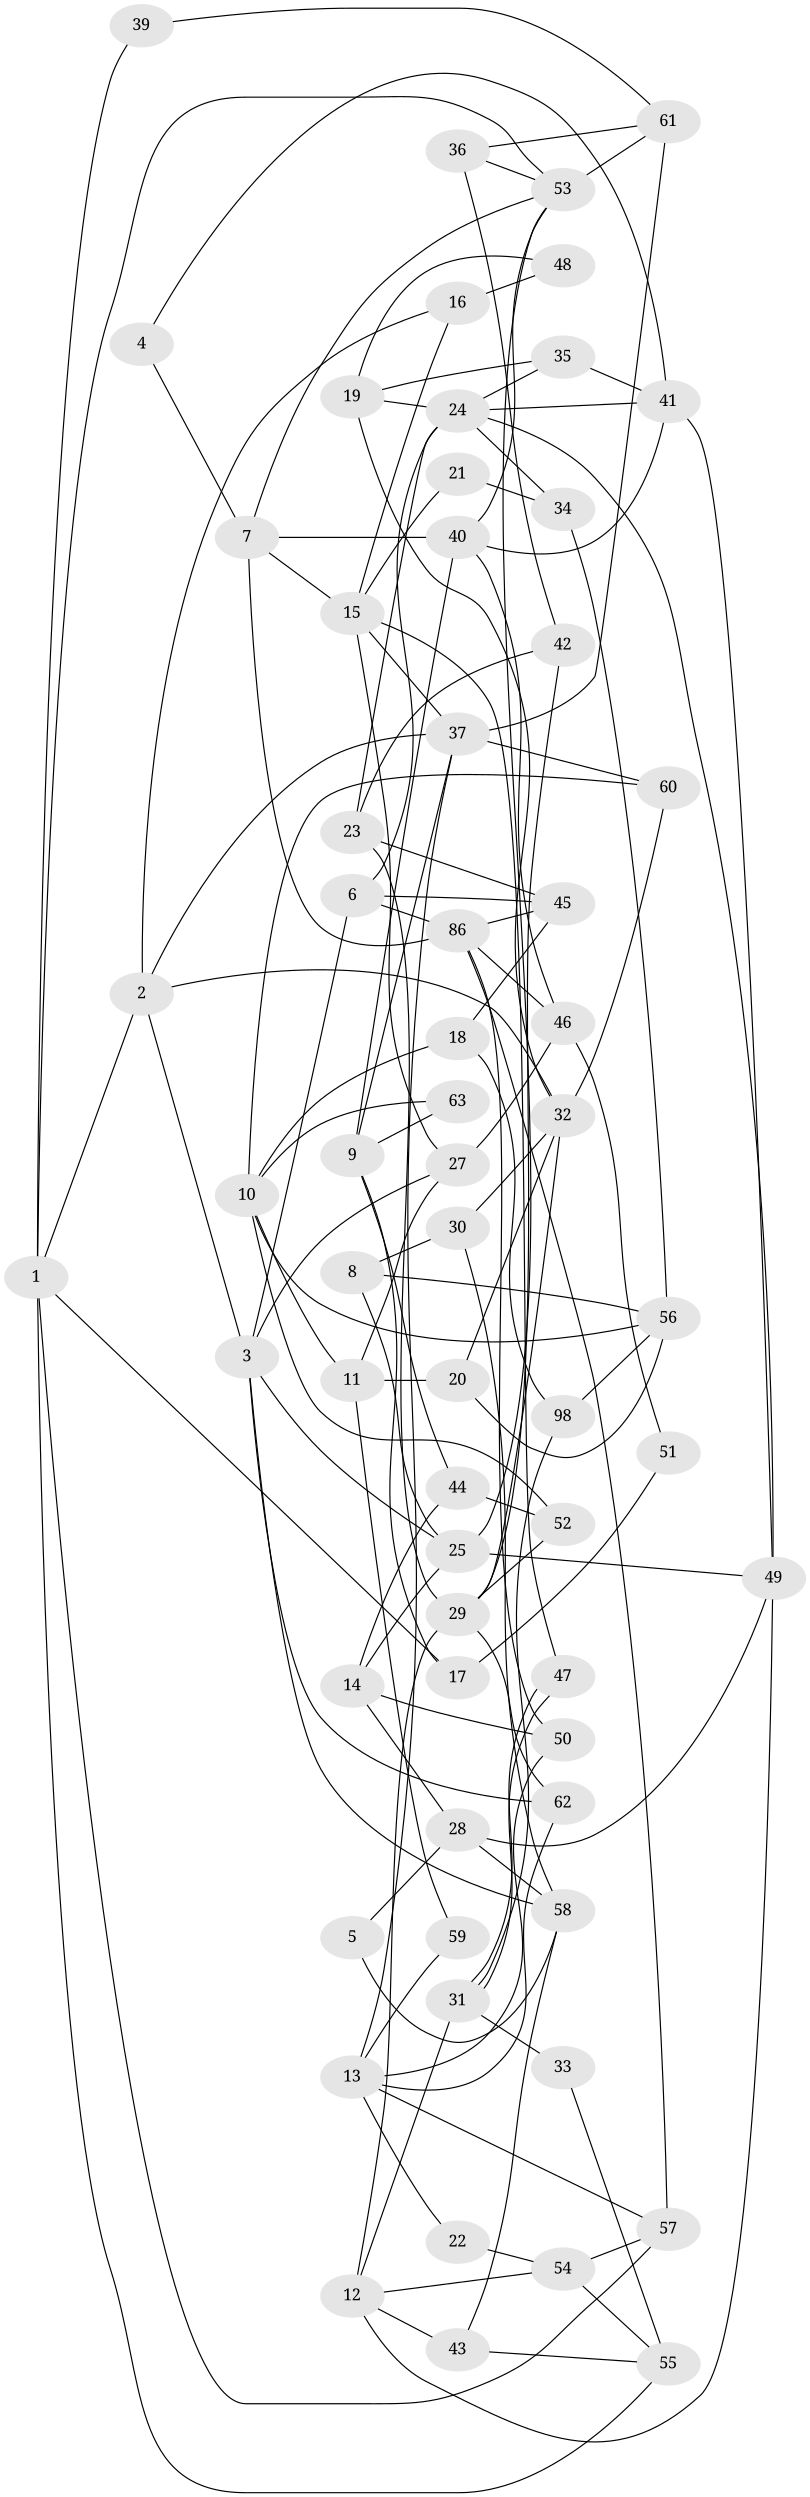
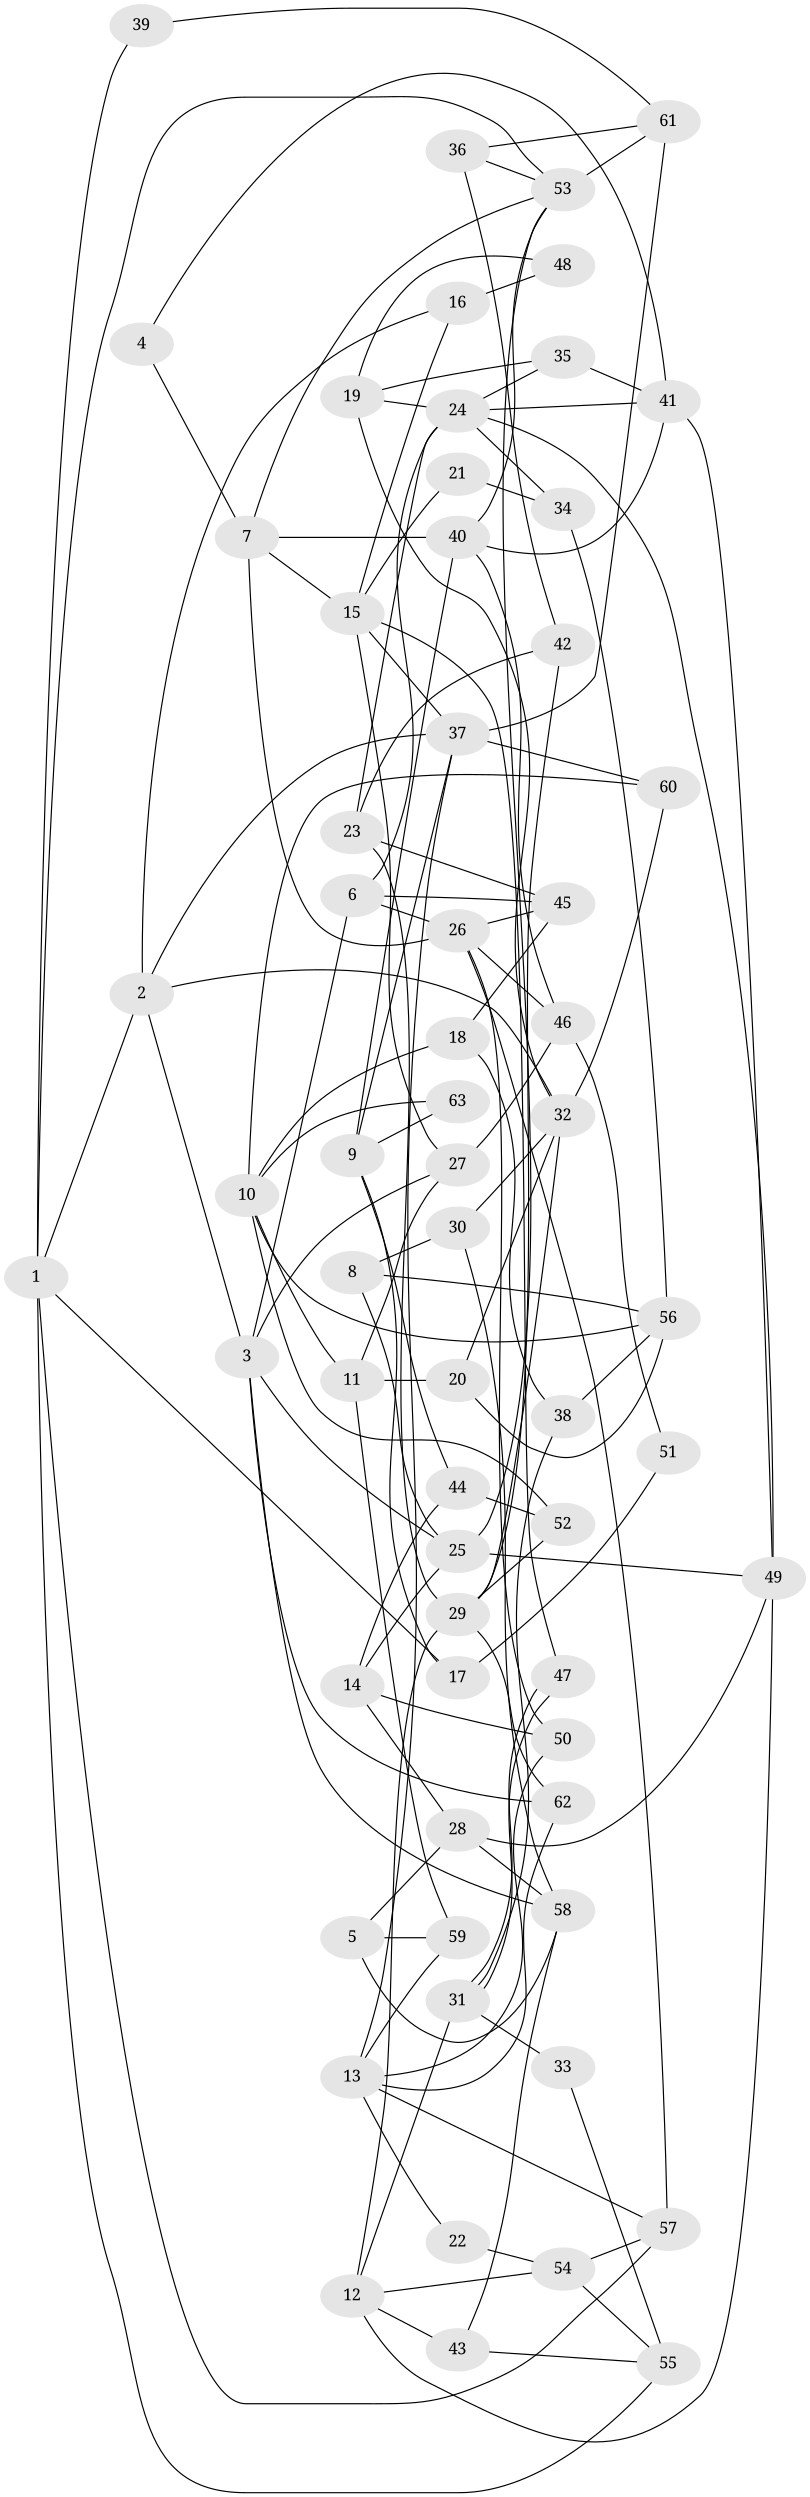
(458, 931) -> (458, 931)
(563, 1417) -> (563, 1417)
none -> (405, 1938)
